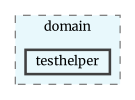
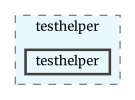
(68, 27) -> (68, 27)
